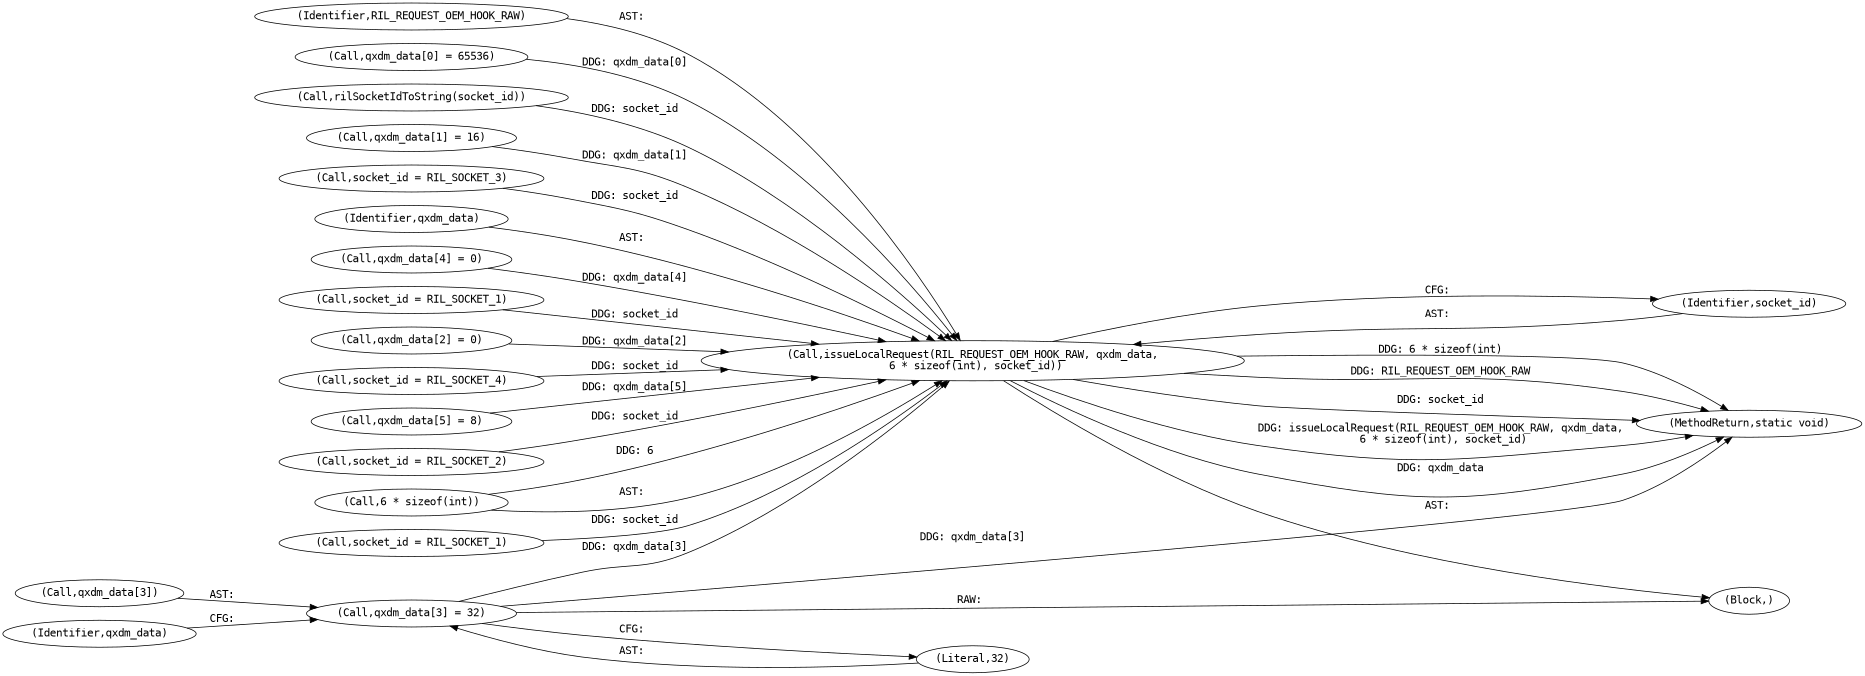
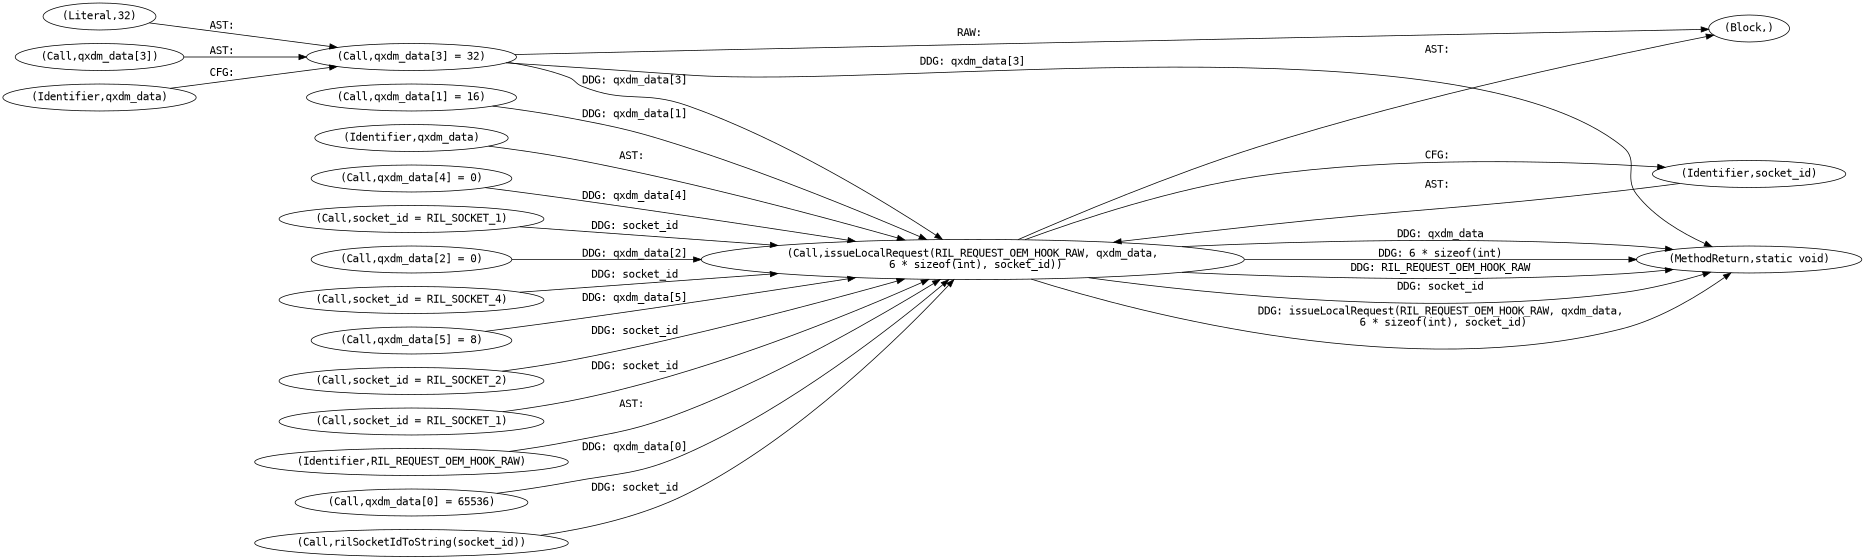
(411, 178) -> none
(411, 502) -> none
(695, 644) -> none
